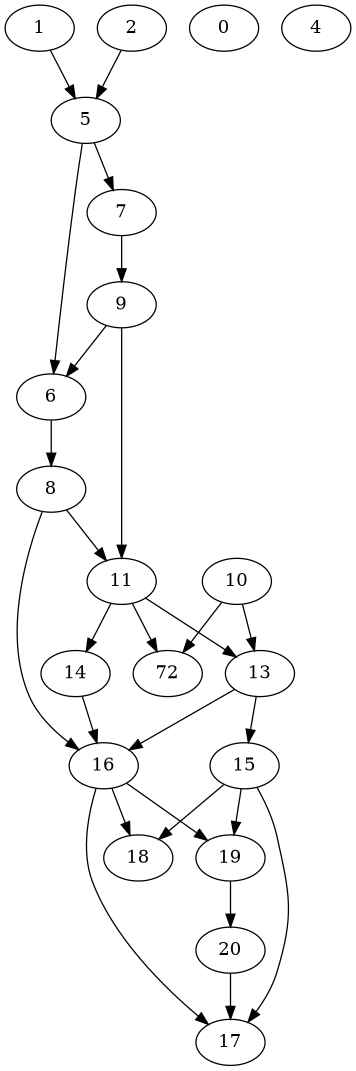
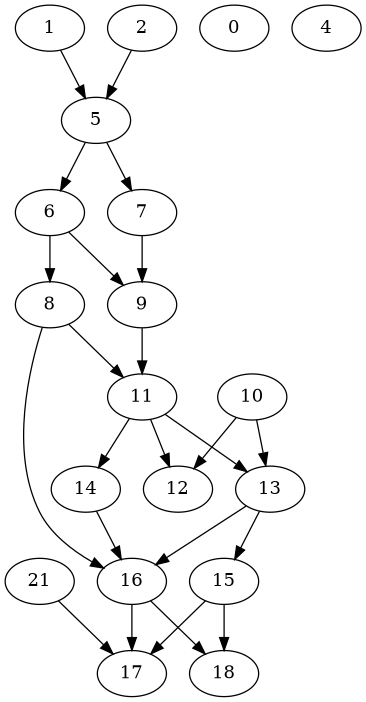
(90, 346) -> (91, 254)
(168, 674) -> (178, 489)
(231, 858) -> none
(231, 950) -> (40, 581)
